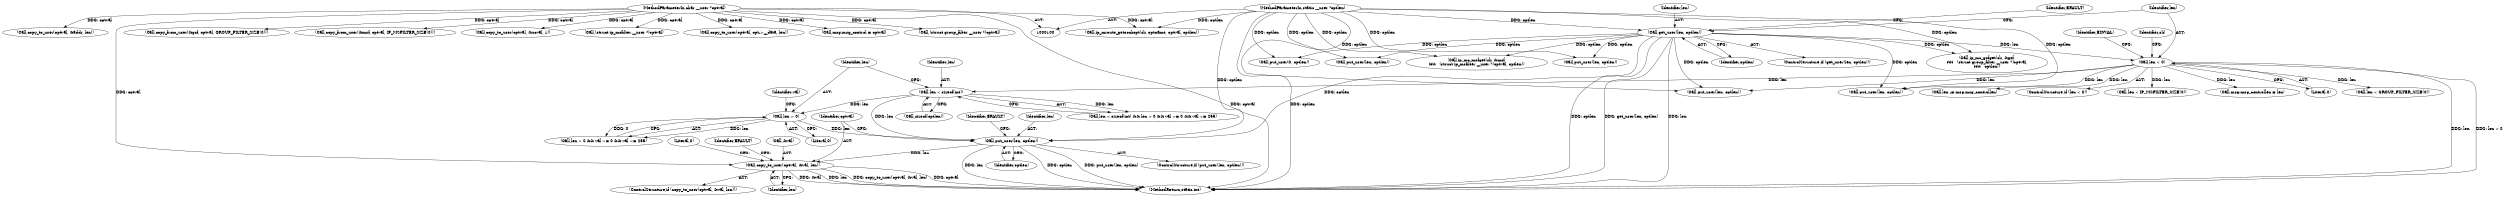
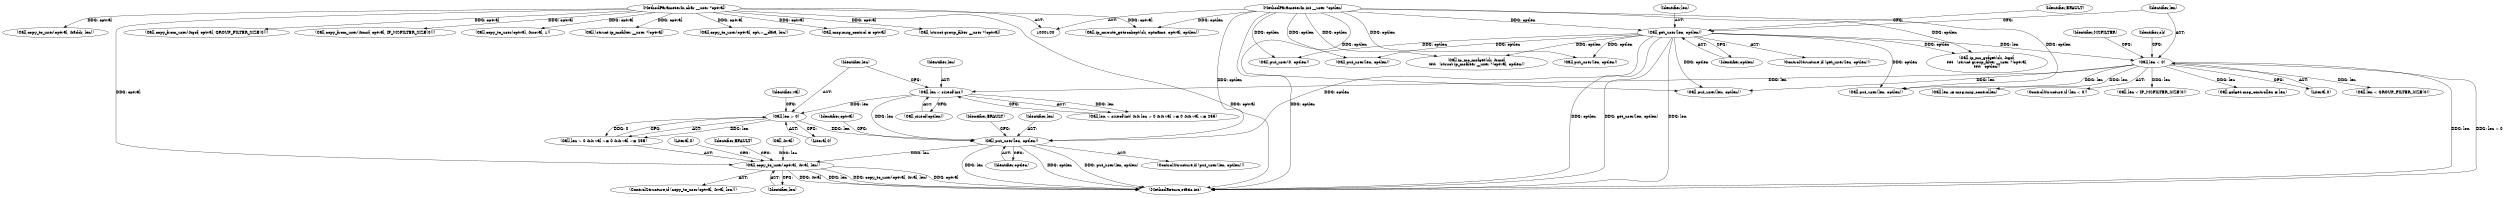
(1302, 8) -> (1302, 8)
(2095, 33) -> (2095, 33)
(2252, 92) -> (2252, 92)
(839, 147) -> (693, 153)
(788, 153) -> (788, 153)
